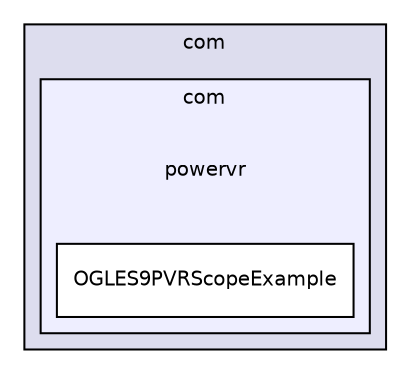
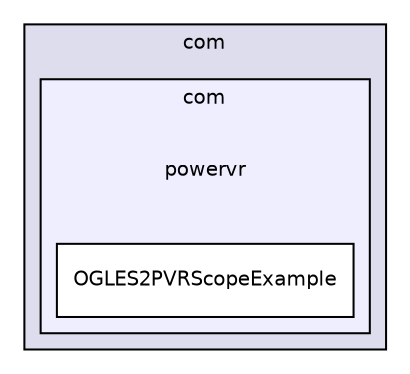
(205, 280) -> (205, 280)
